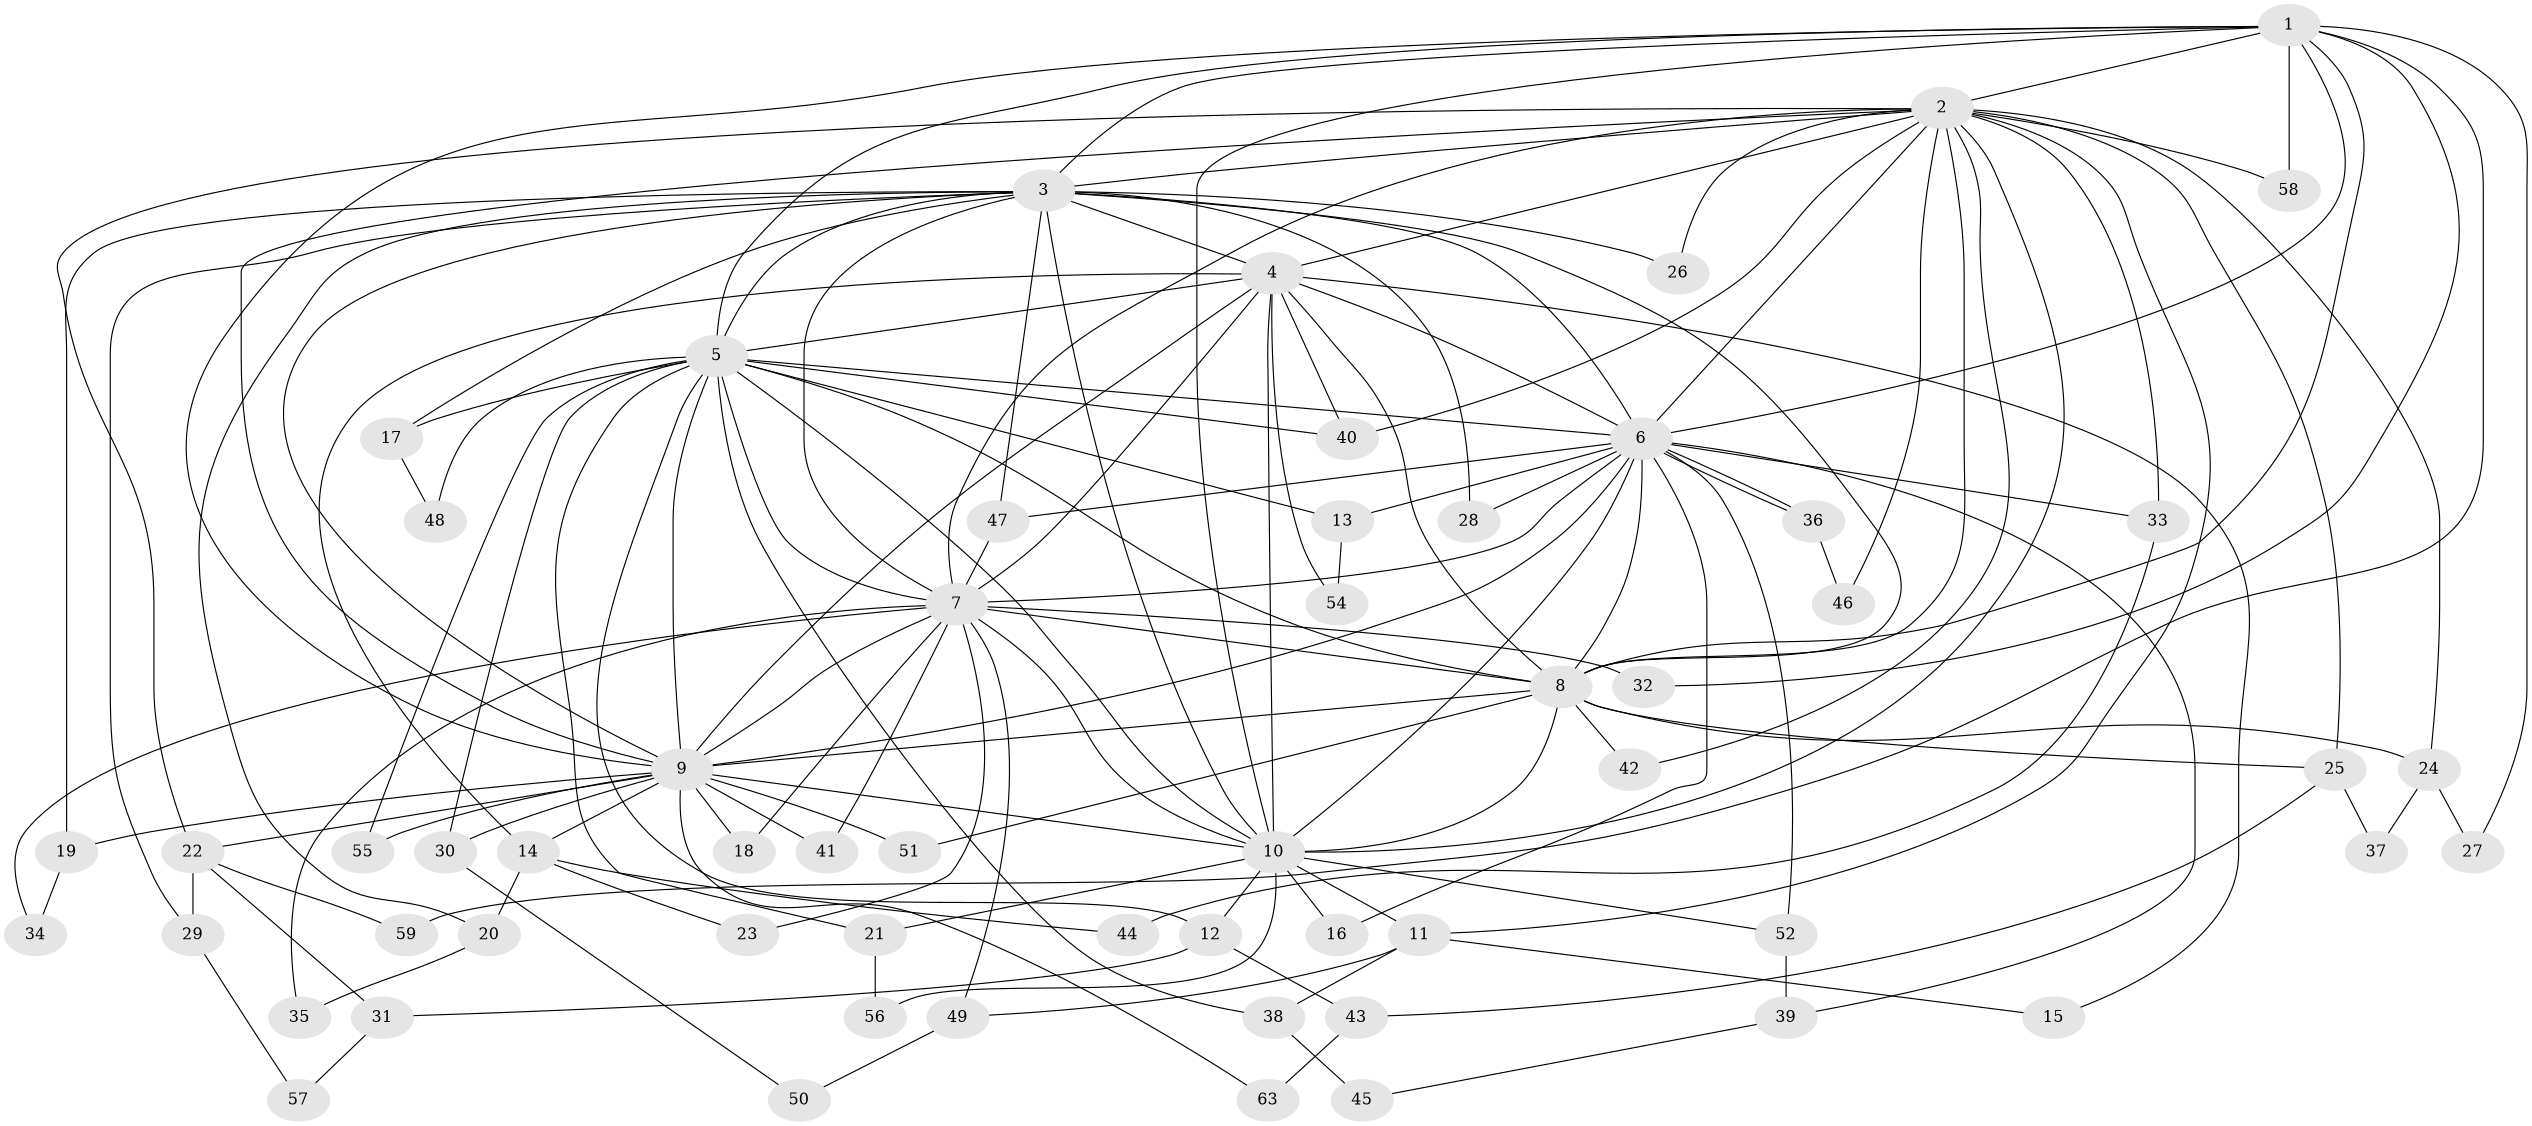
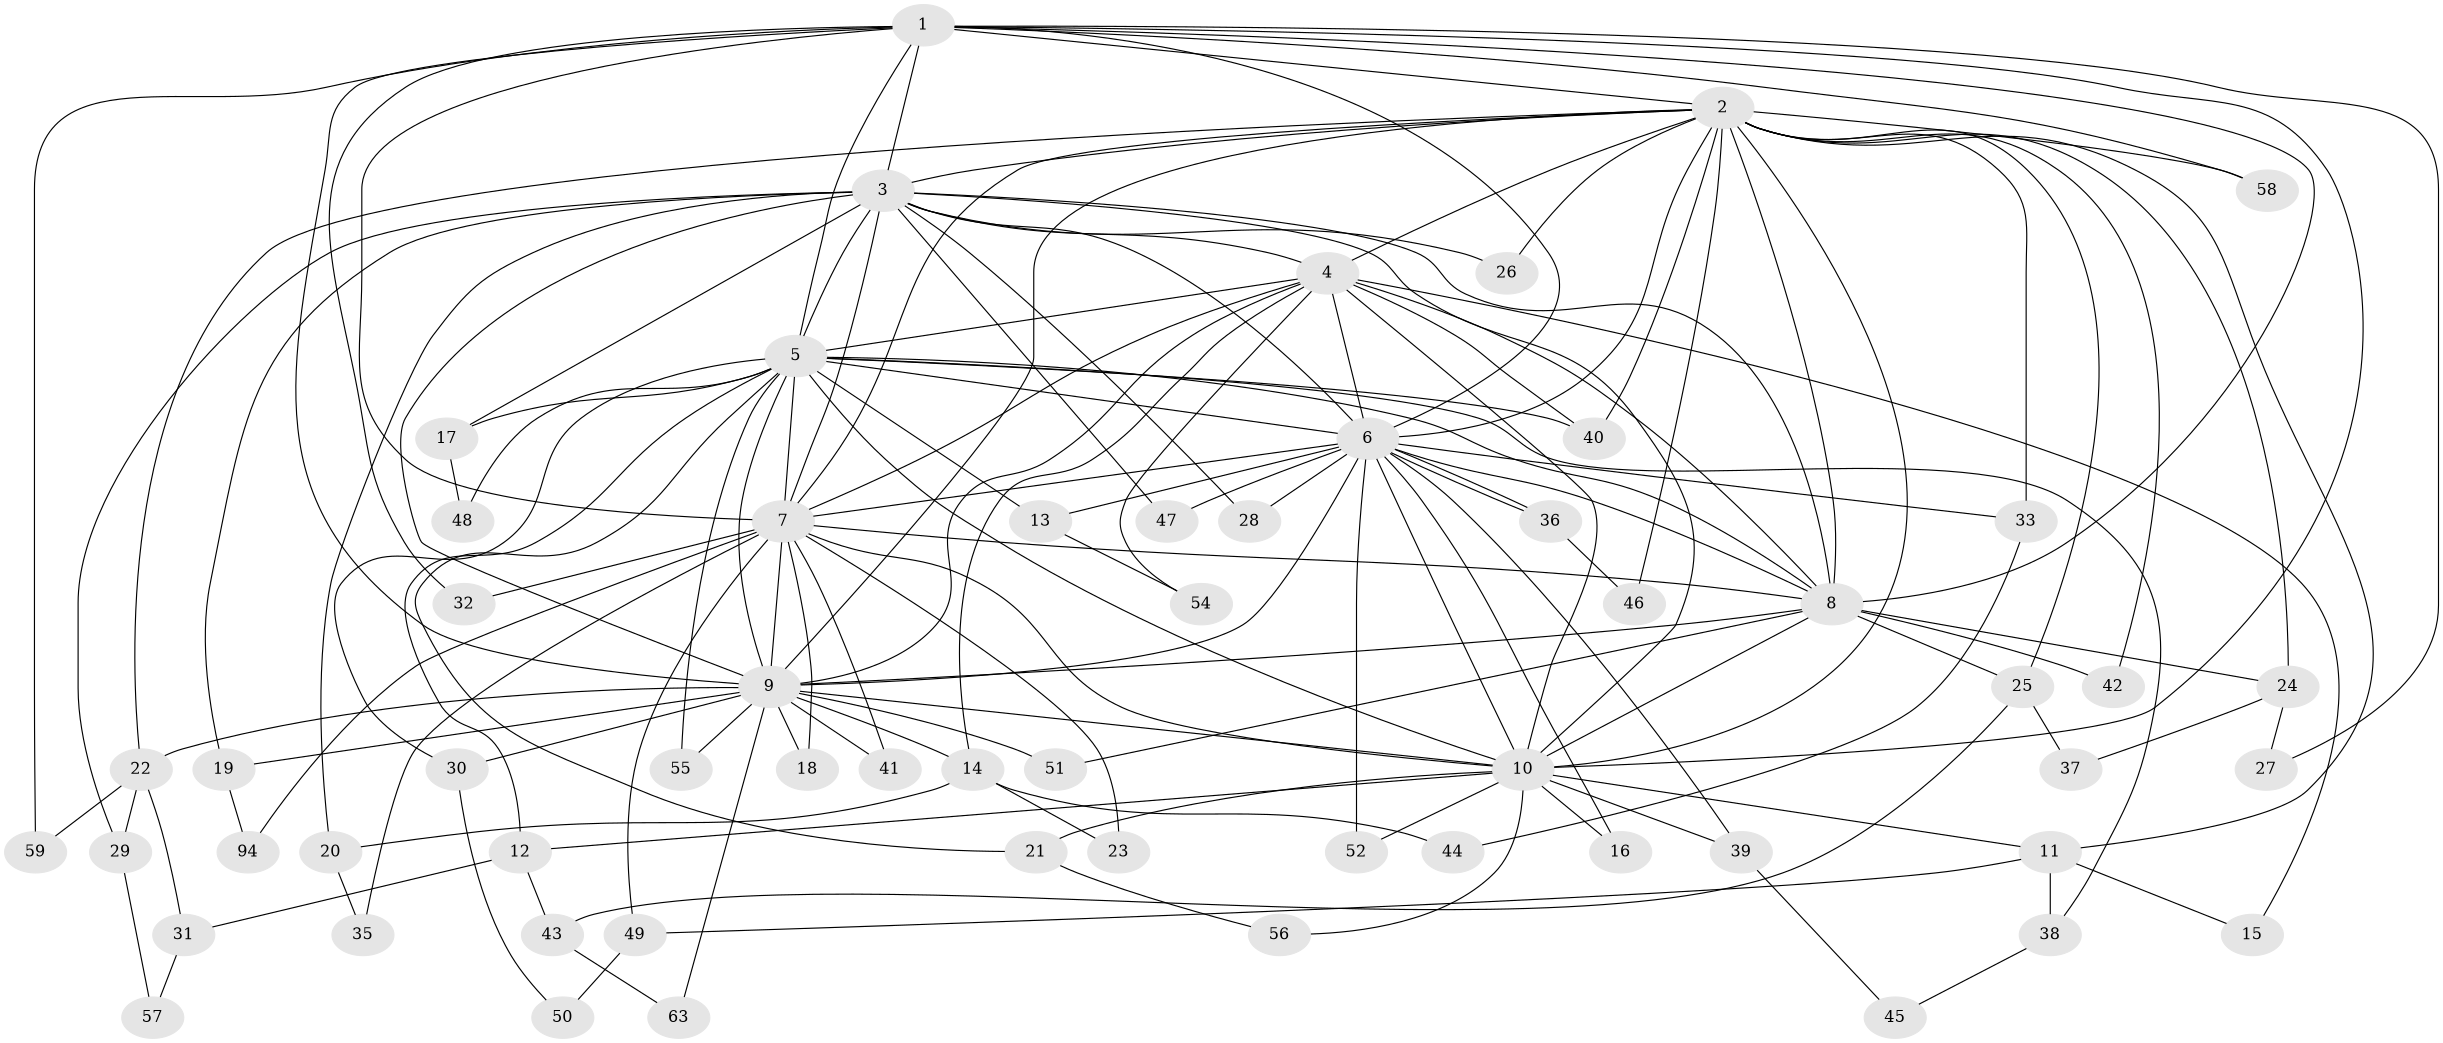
(980, 557) -> (362, 191)
(36, 935) -> (248, 852)
(1786, 968) -> (1645, 815)
